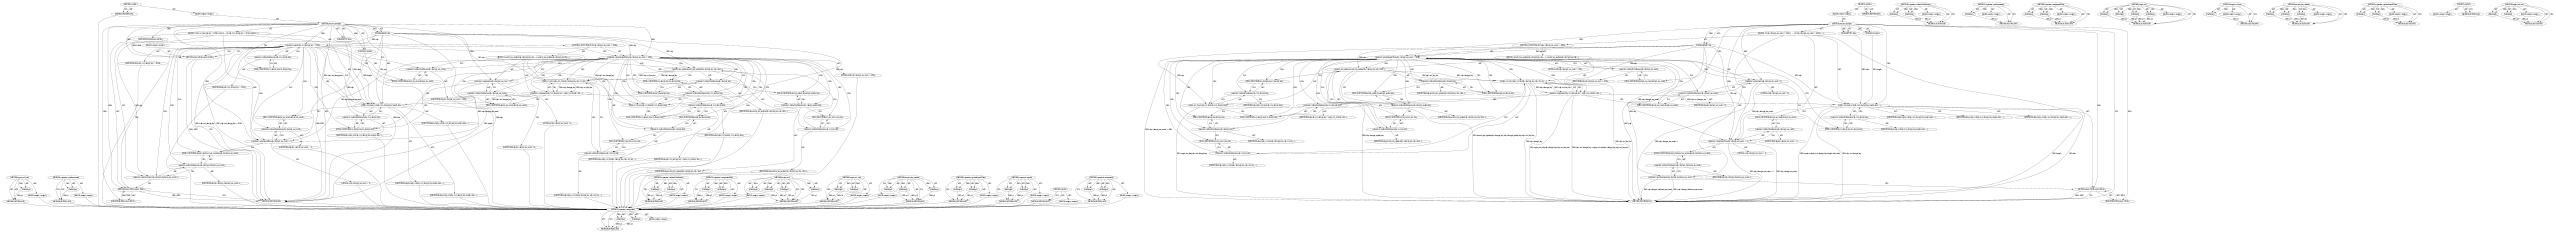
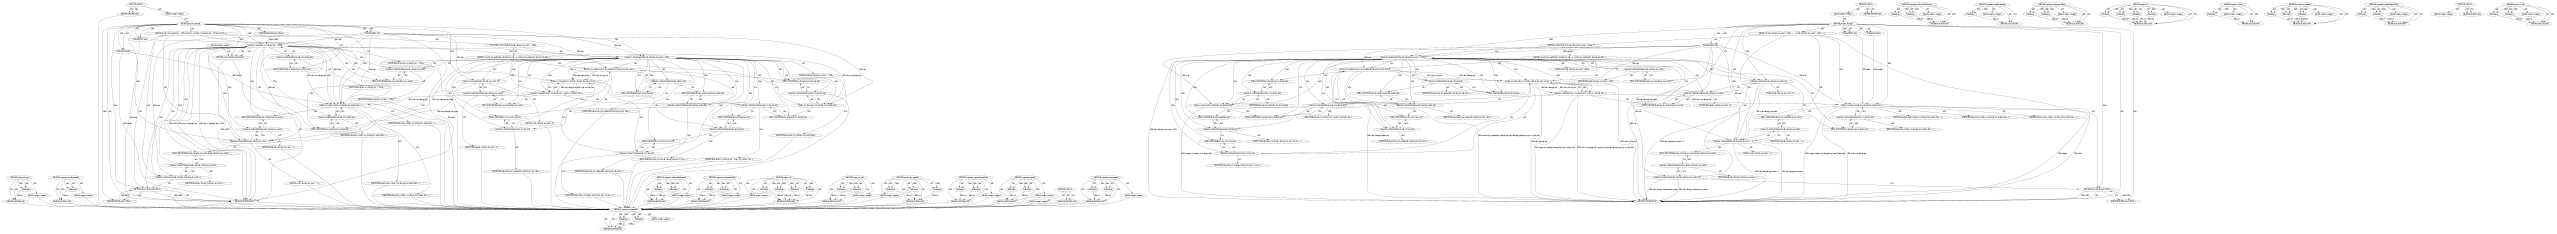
(148, 54) -> (268, 39)
